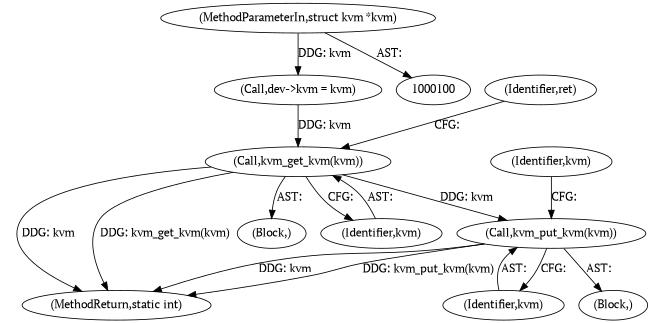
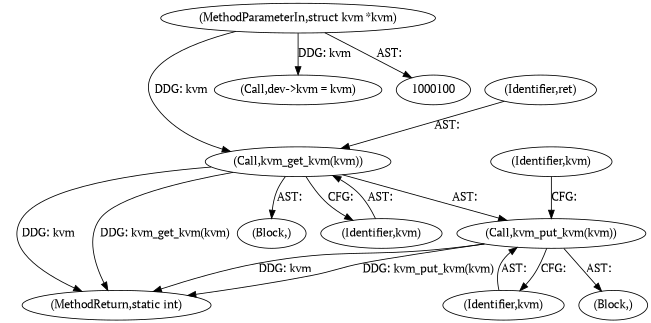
(298, 122) -> (149, 83)
(449, 126) -> (449, 126)
(466, 198) -> (466, 198)
